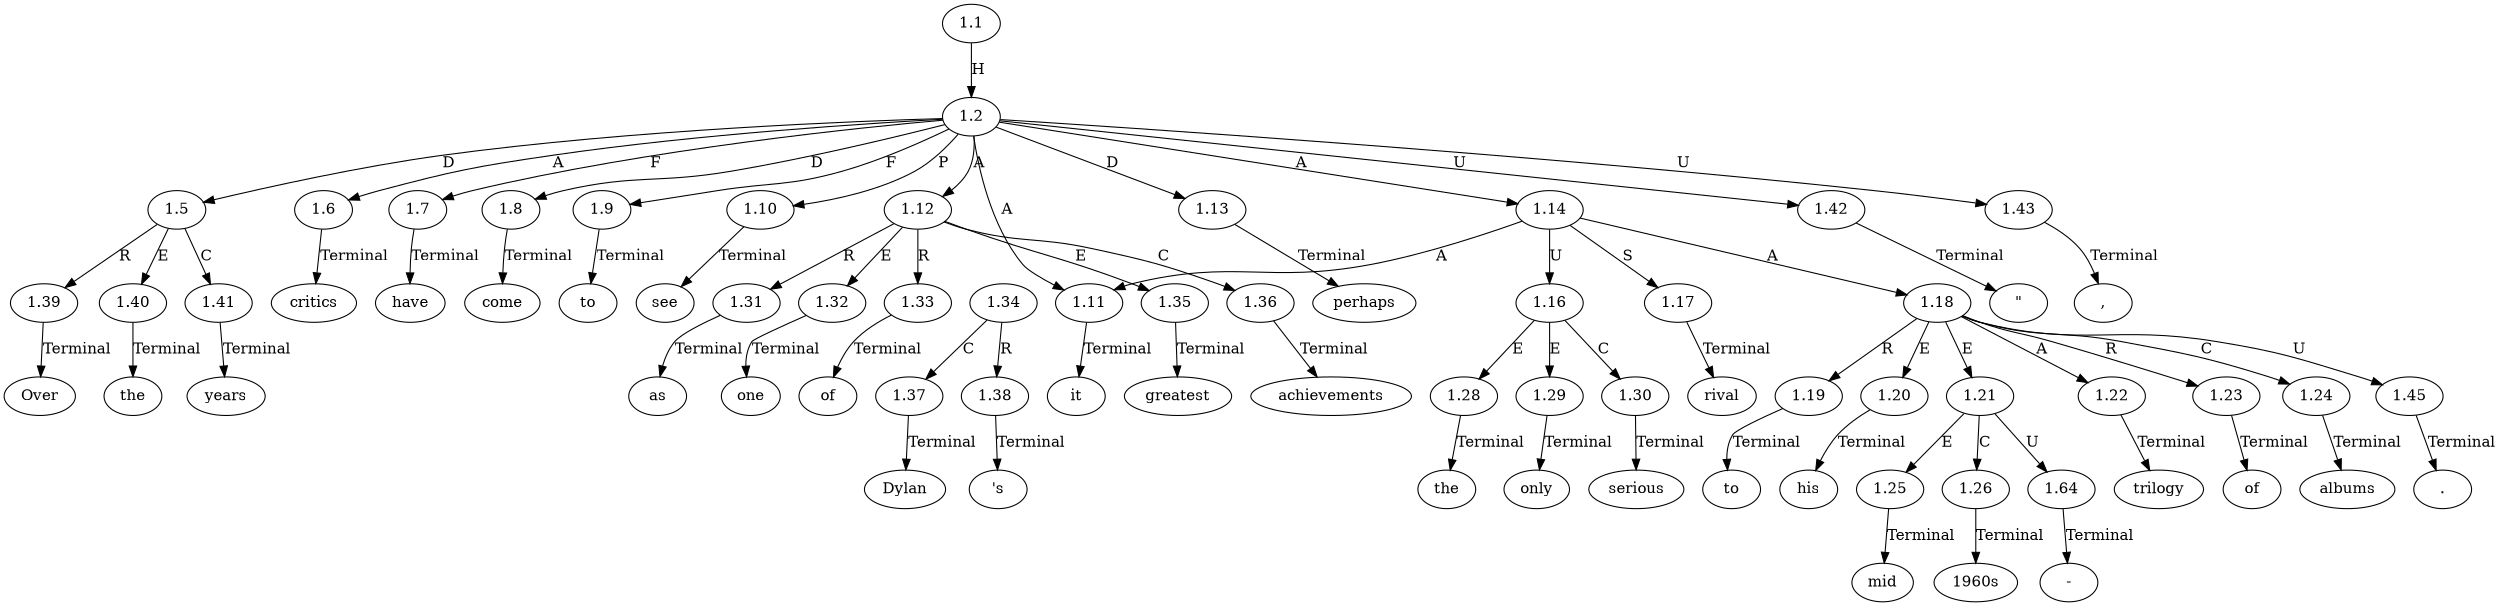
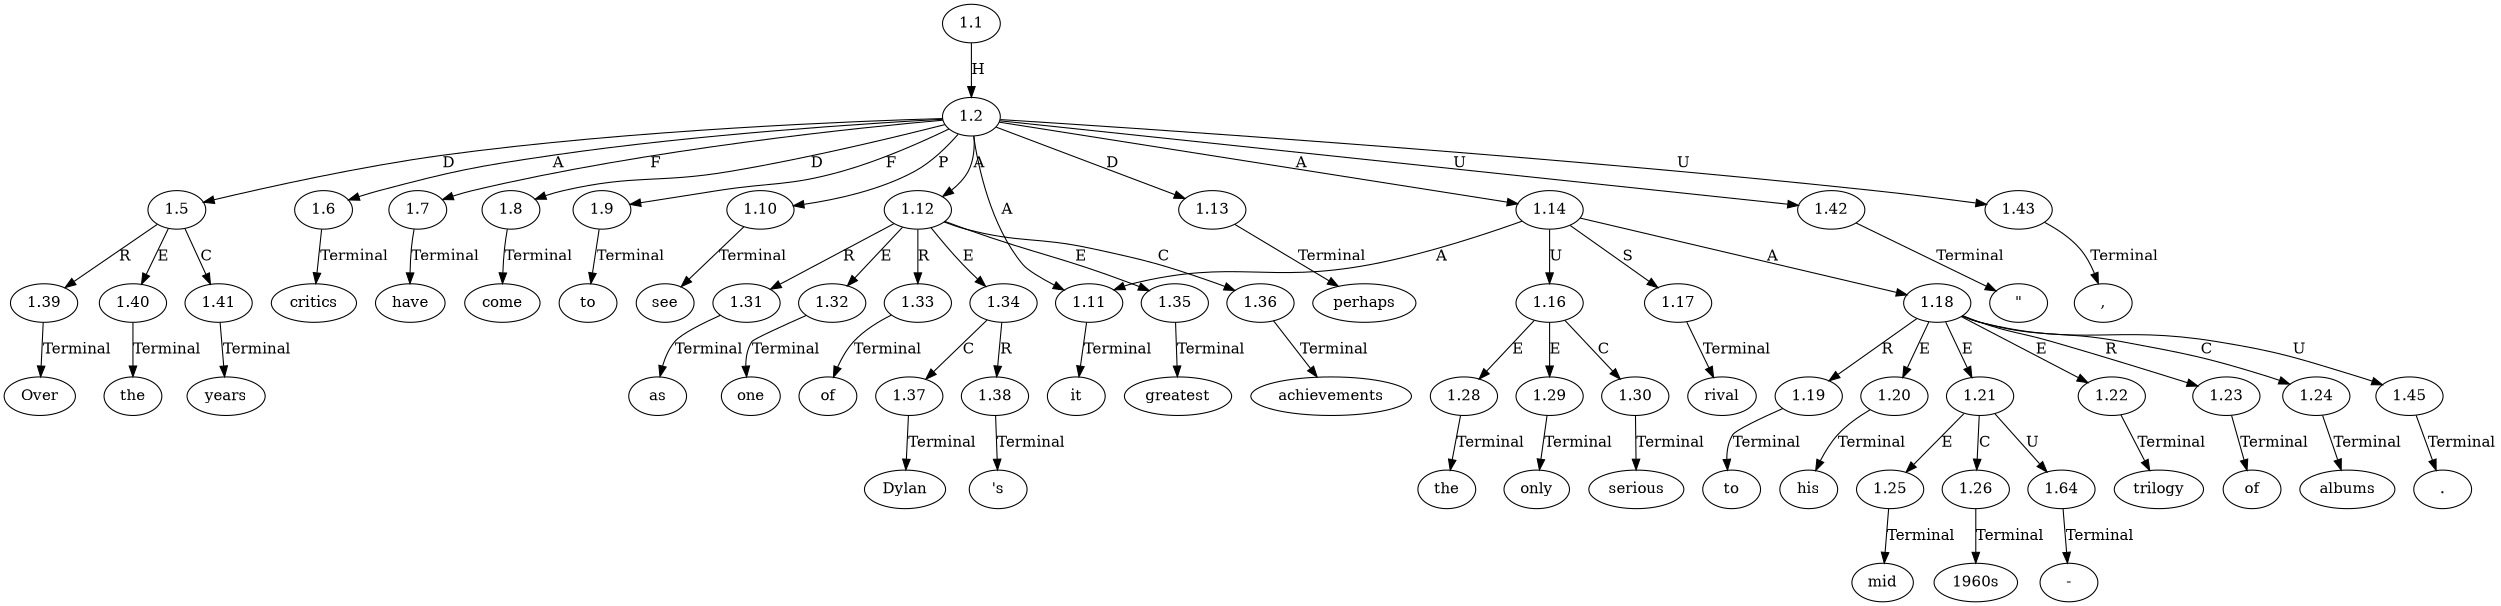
none -> (953, 254)
(2042, 350) -> (2042, 350)
